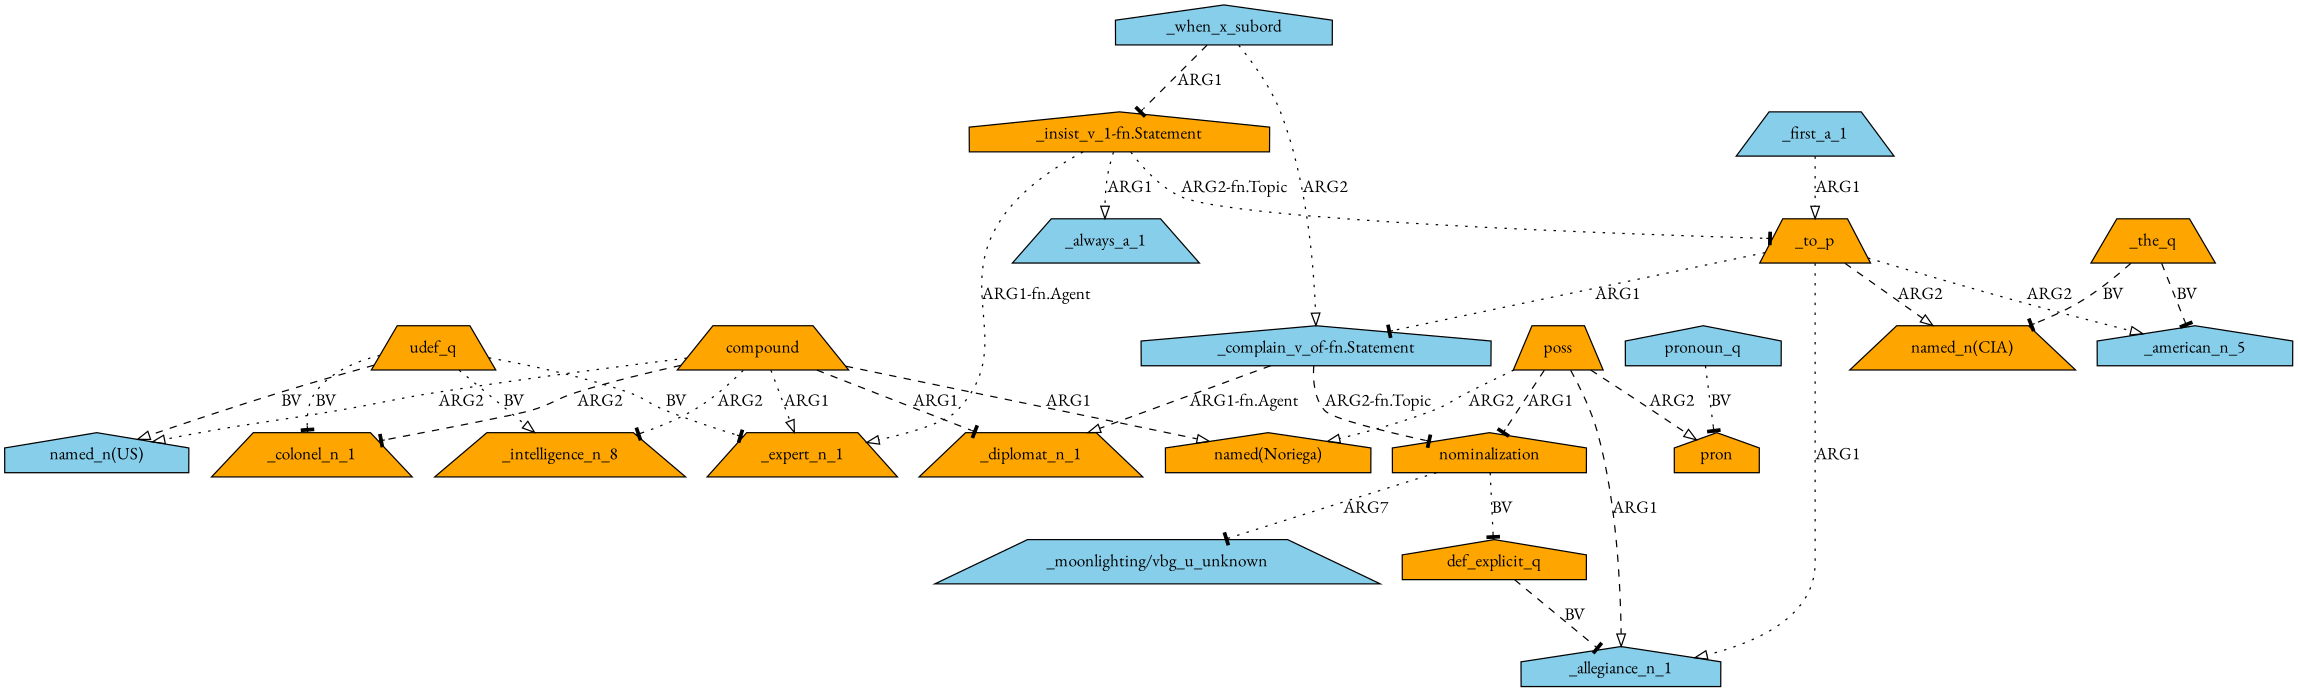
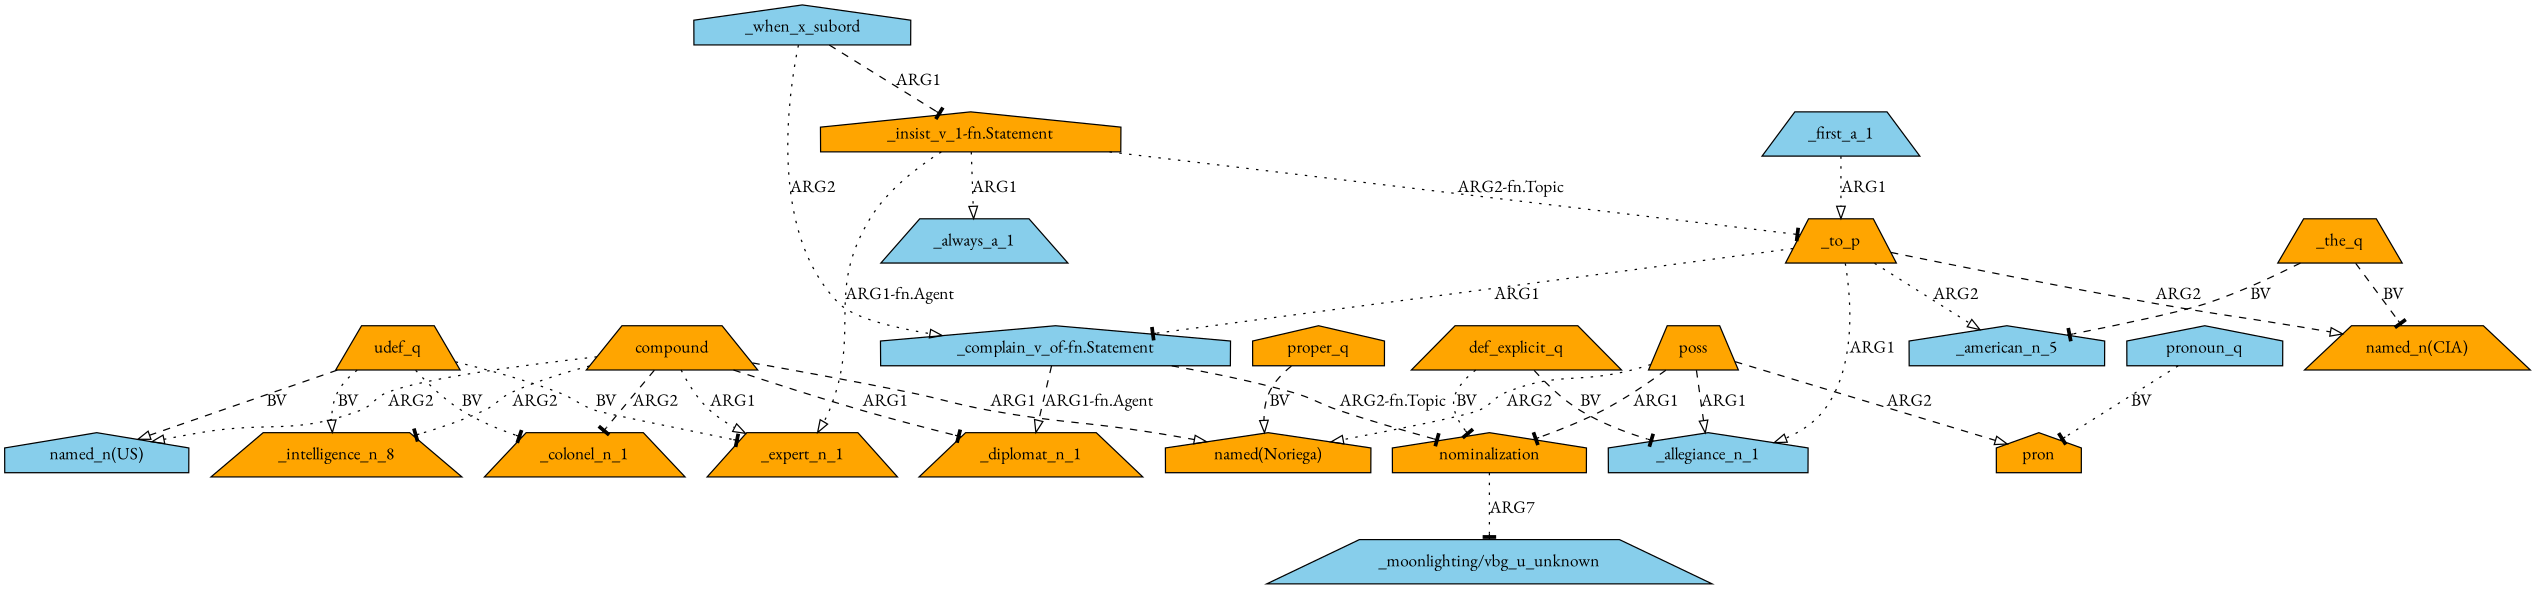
none -> (1319, 348)
(1492, 503) -> (1454, 398)
(1494, 562) -> (1516, 348)
